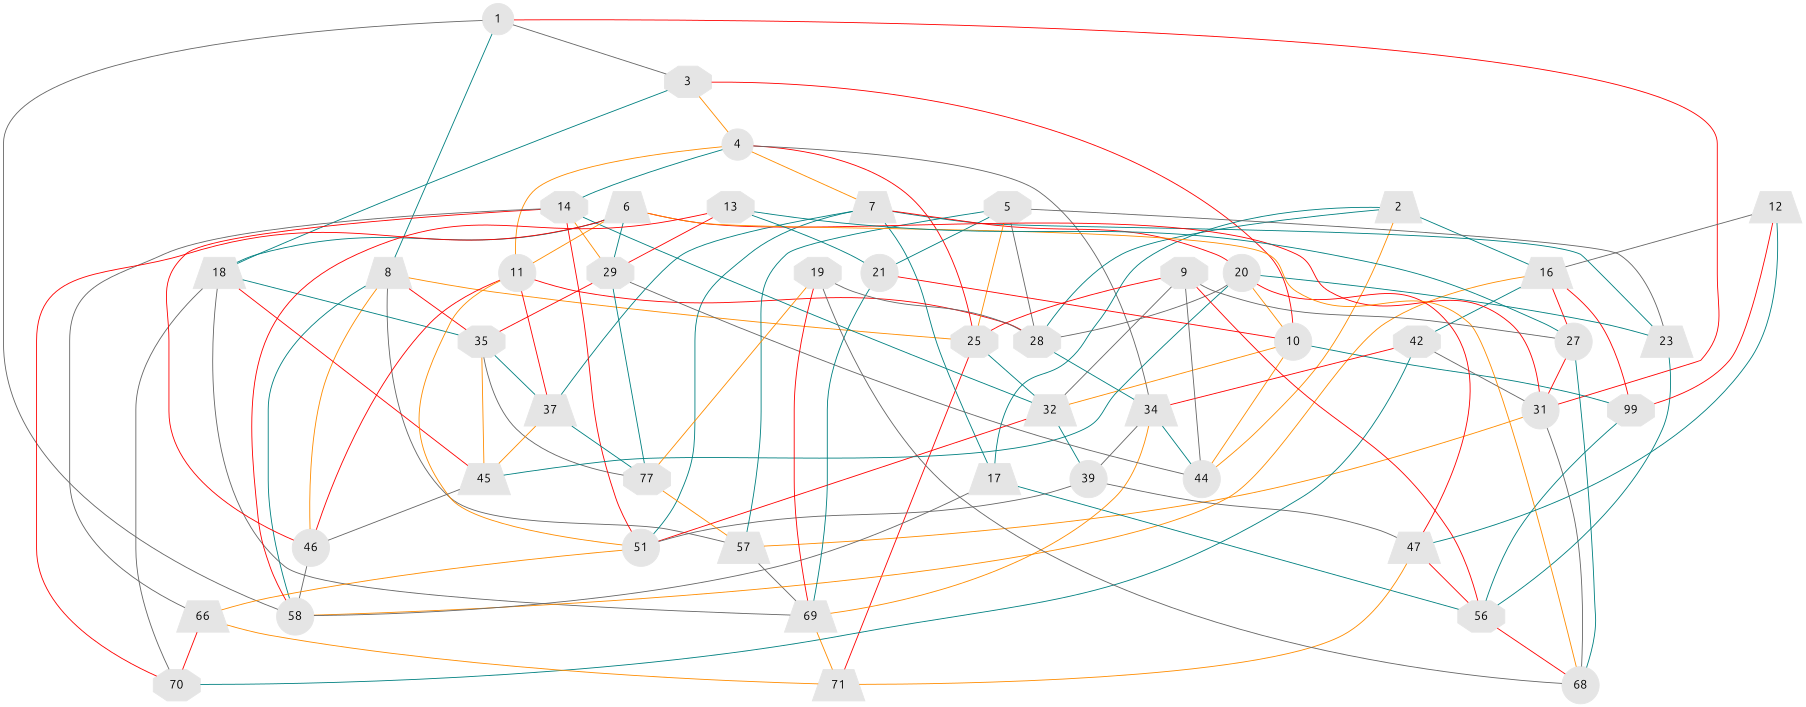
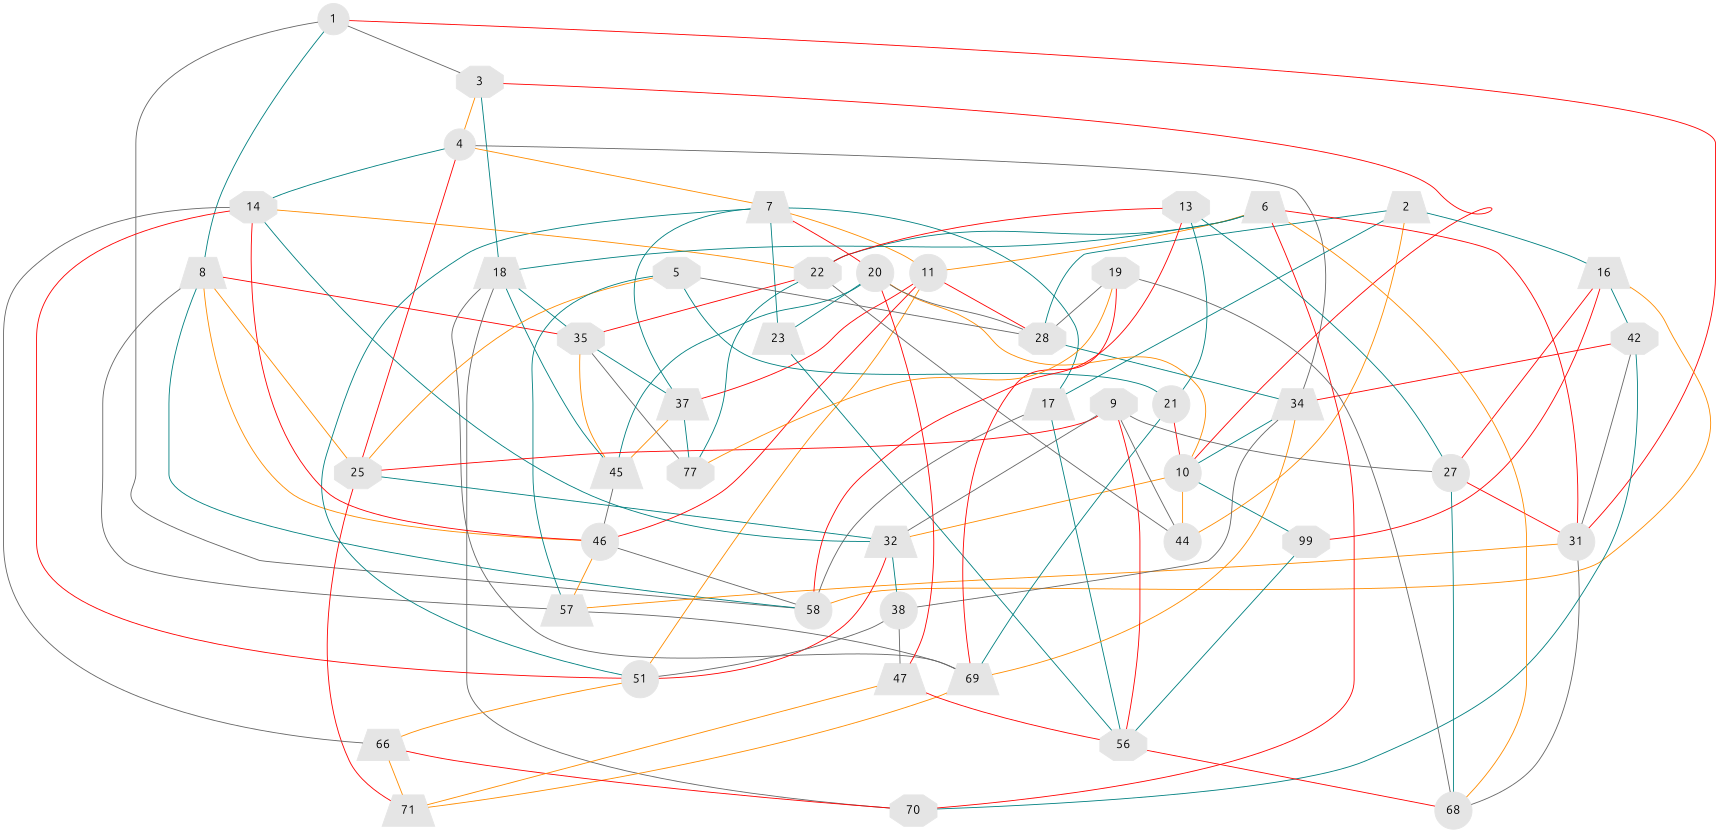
(592, 167) -> (853, 234)
(1776, 207) -> none
(1352, 227) -> none
(610, 273) -> (818, 273)
(353, 377) -> (549, 376)
(1177, 445) -> (1235, 441)
(1089, 479) -> (899, 610)
(695, 513) -> (583, 577)
